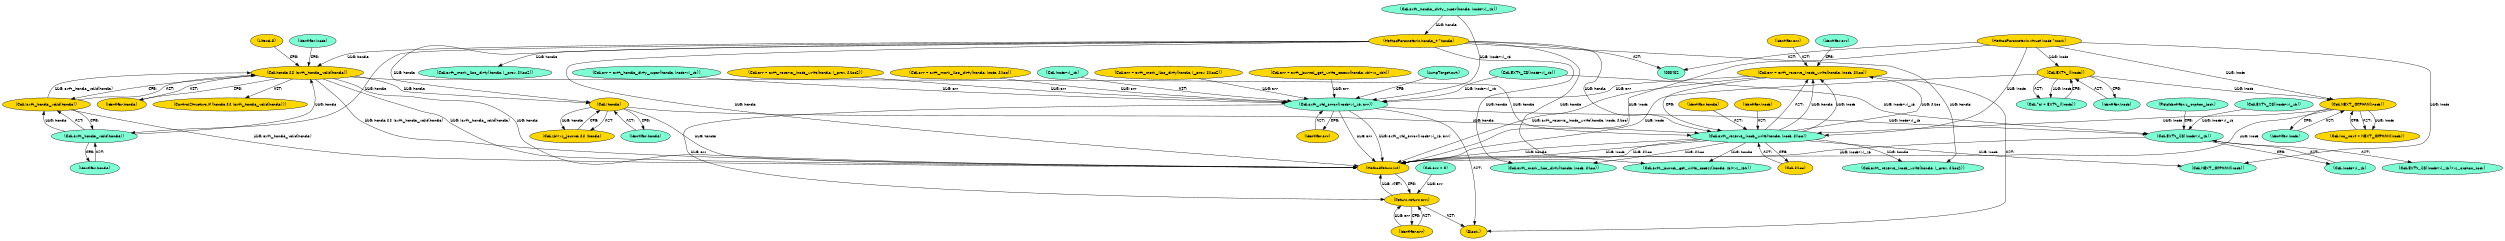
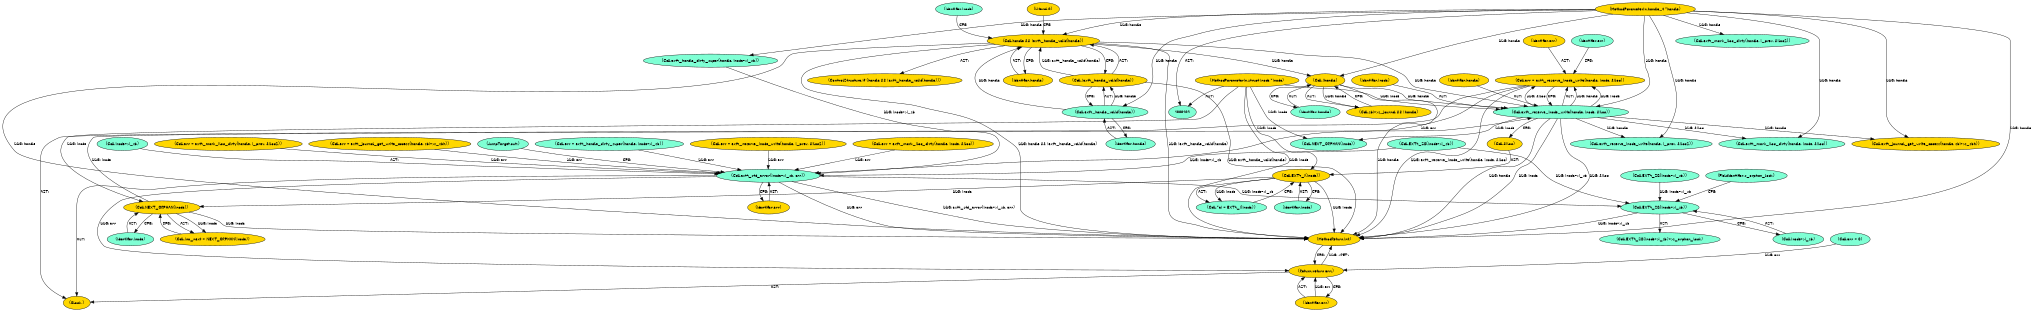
(1435, 24) -> (1152, 17)
(2029, 41) -> (1247, 80)
(1769, 158) -> (1428, 171)
(1697, 168) -> (1926, 144)
